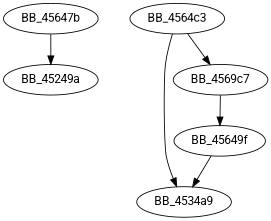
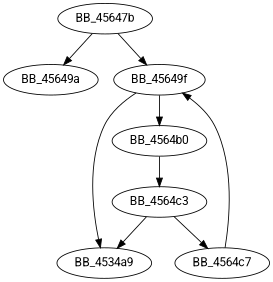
none -> (129, 46)
(51, 80) -> (51, 80)
(221, 80) -> (222, 263)
none -> (159, 141)
